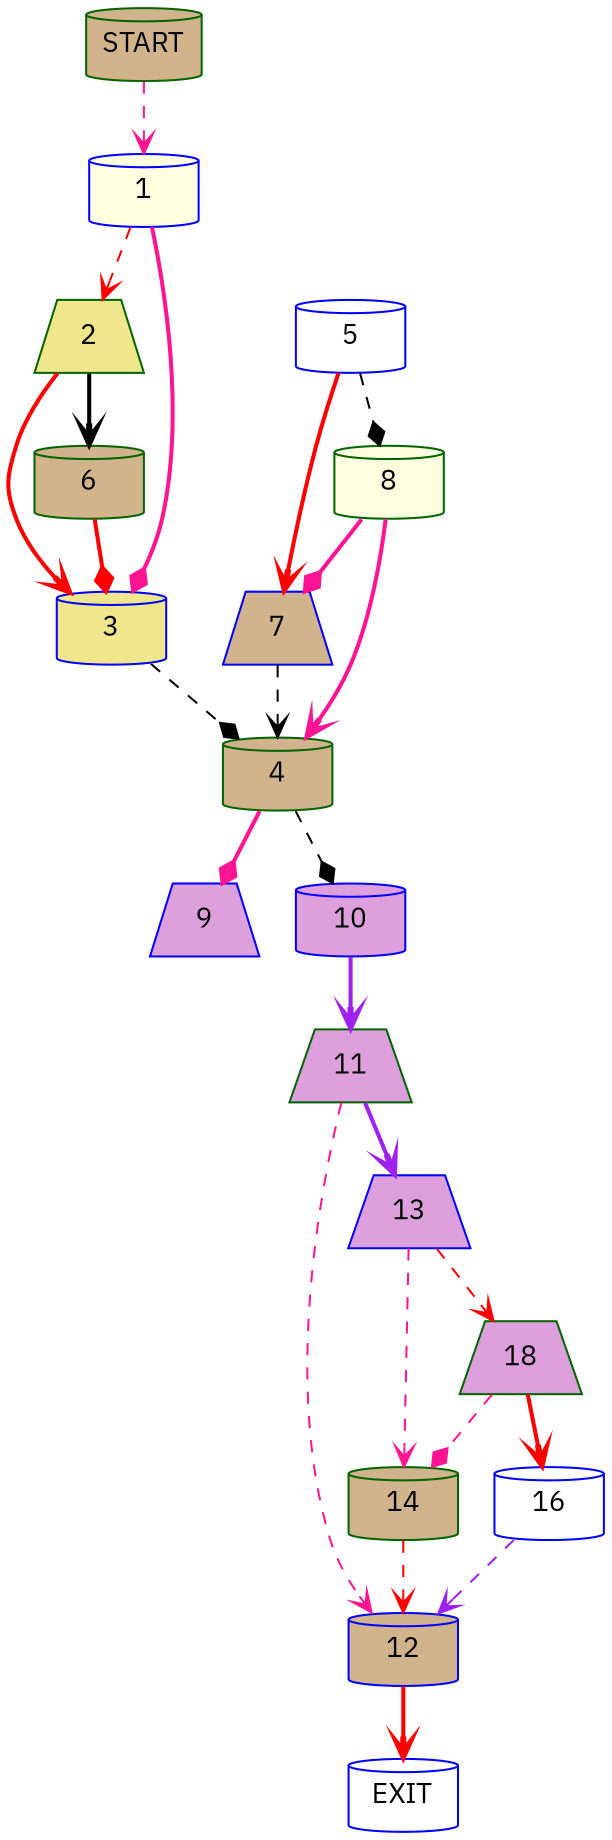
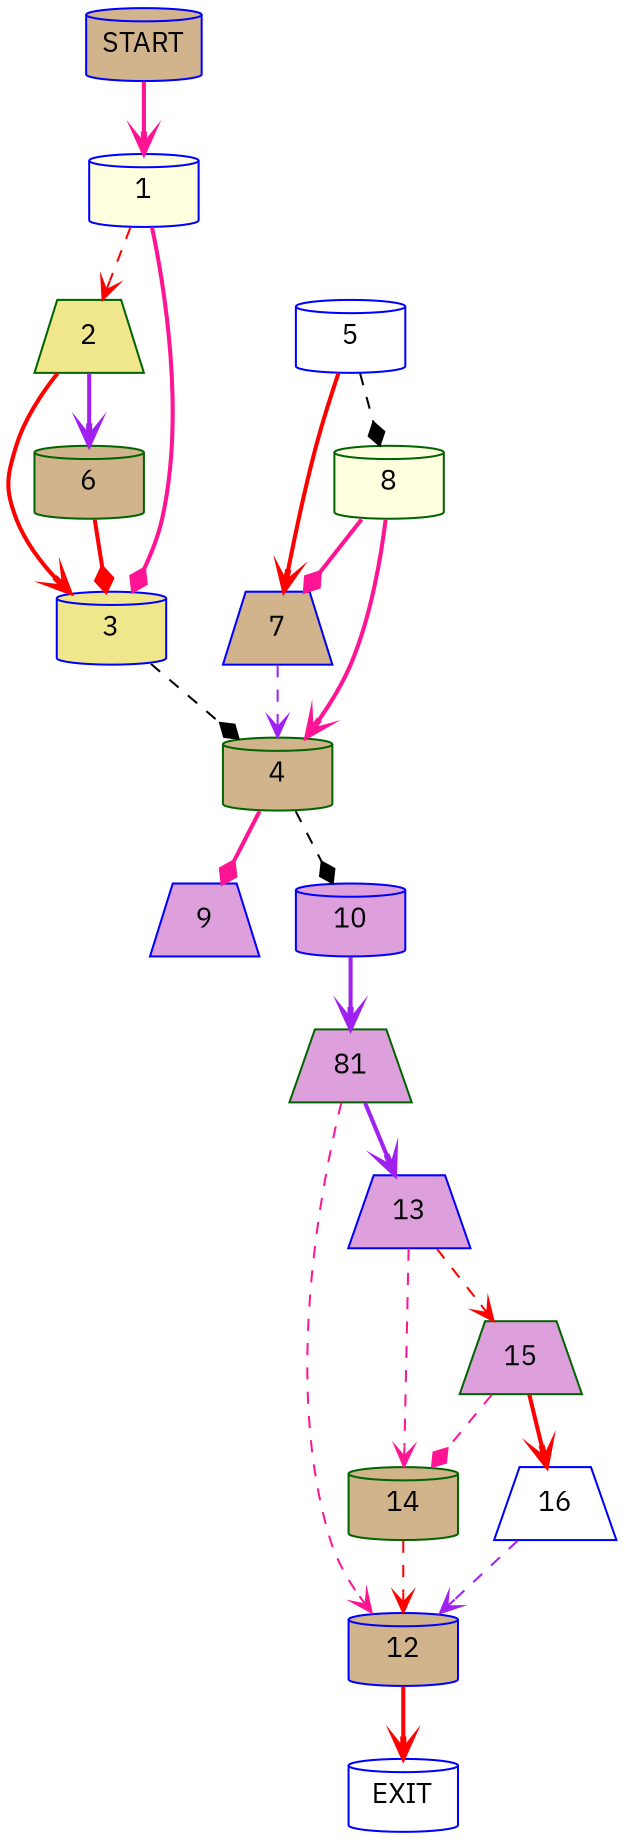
(144, 45) -> (144, 45)
(144, 108) -> (144, 108)
(89, 399) -> (89, 399)
(278, 691) -> (278, 691)
(351, 1066) -> (351, 1066)
(521, 1358) -> (521, 1358)
(549, 1504) -> (555, 1504)
